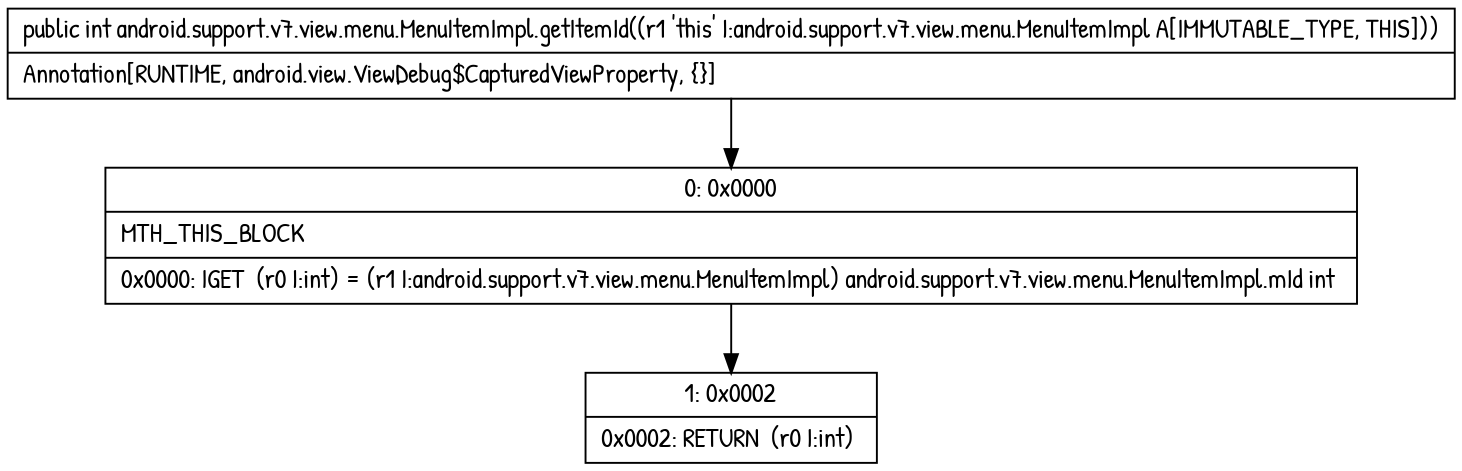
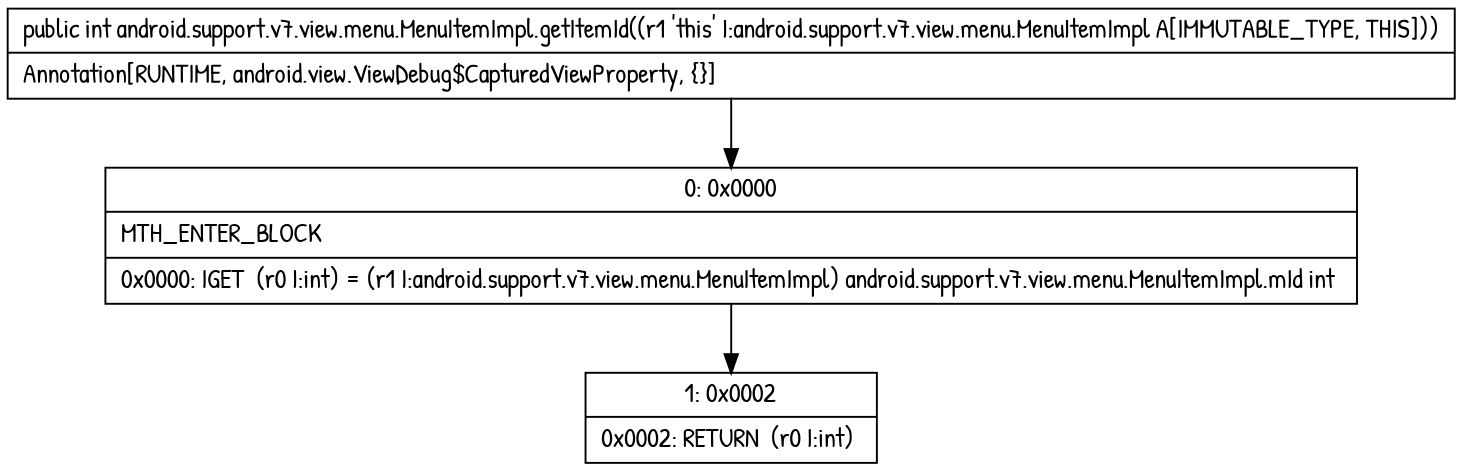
(214, 234) -> (222, 234)
